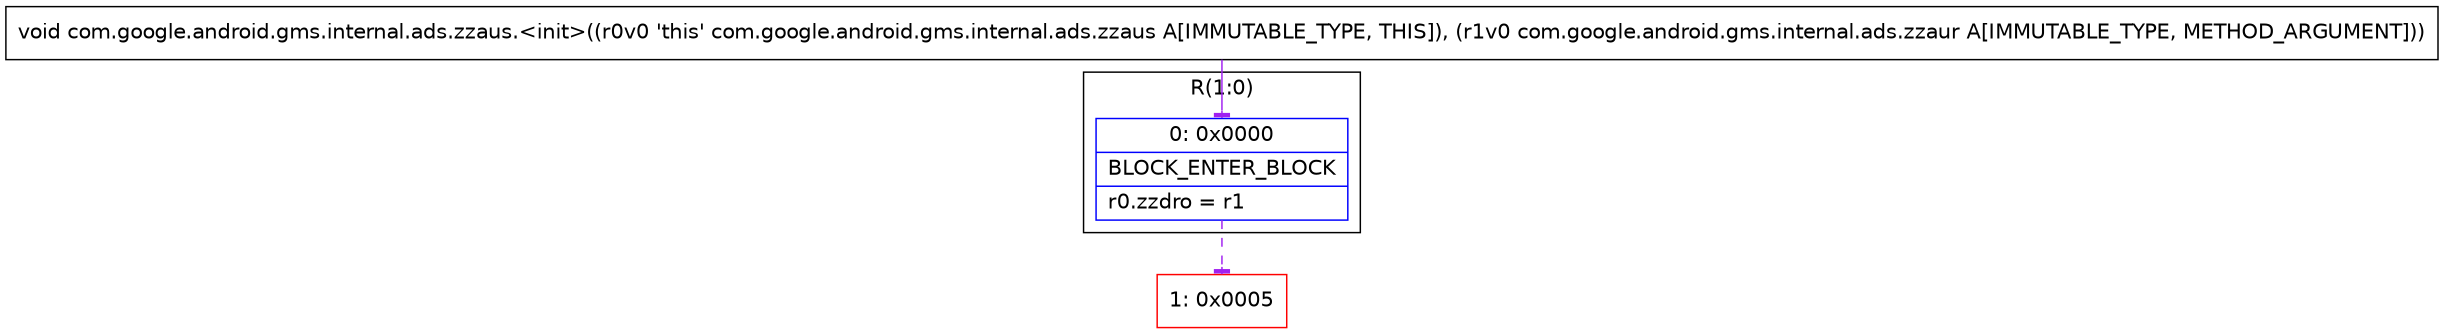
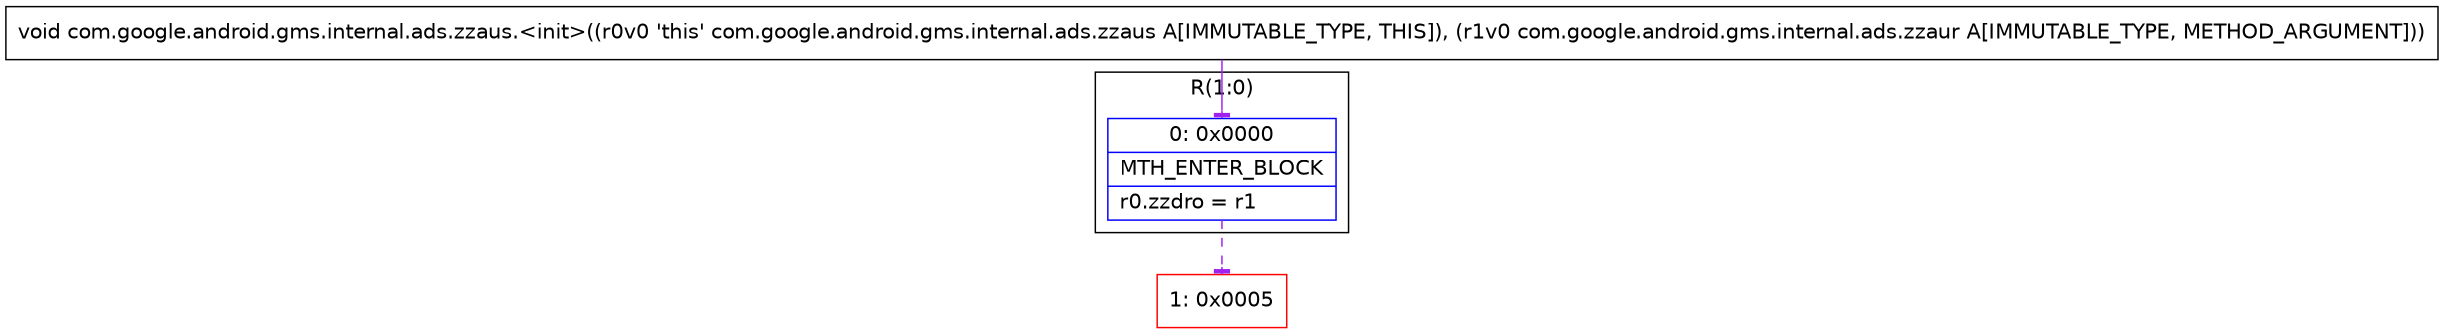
(1222, 169) -> (1222, 169)
